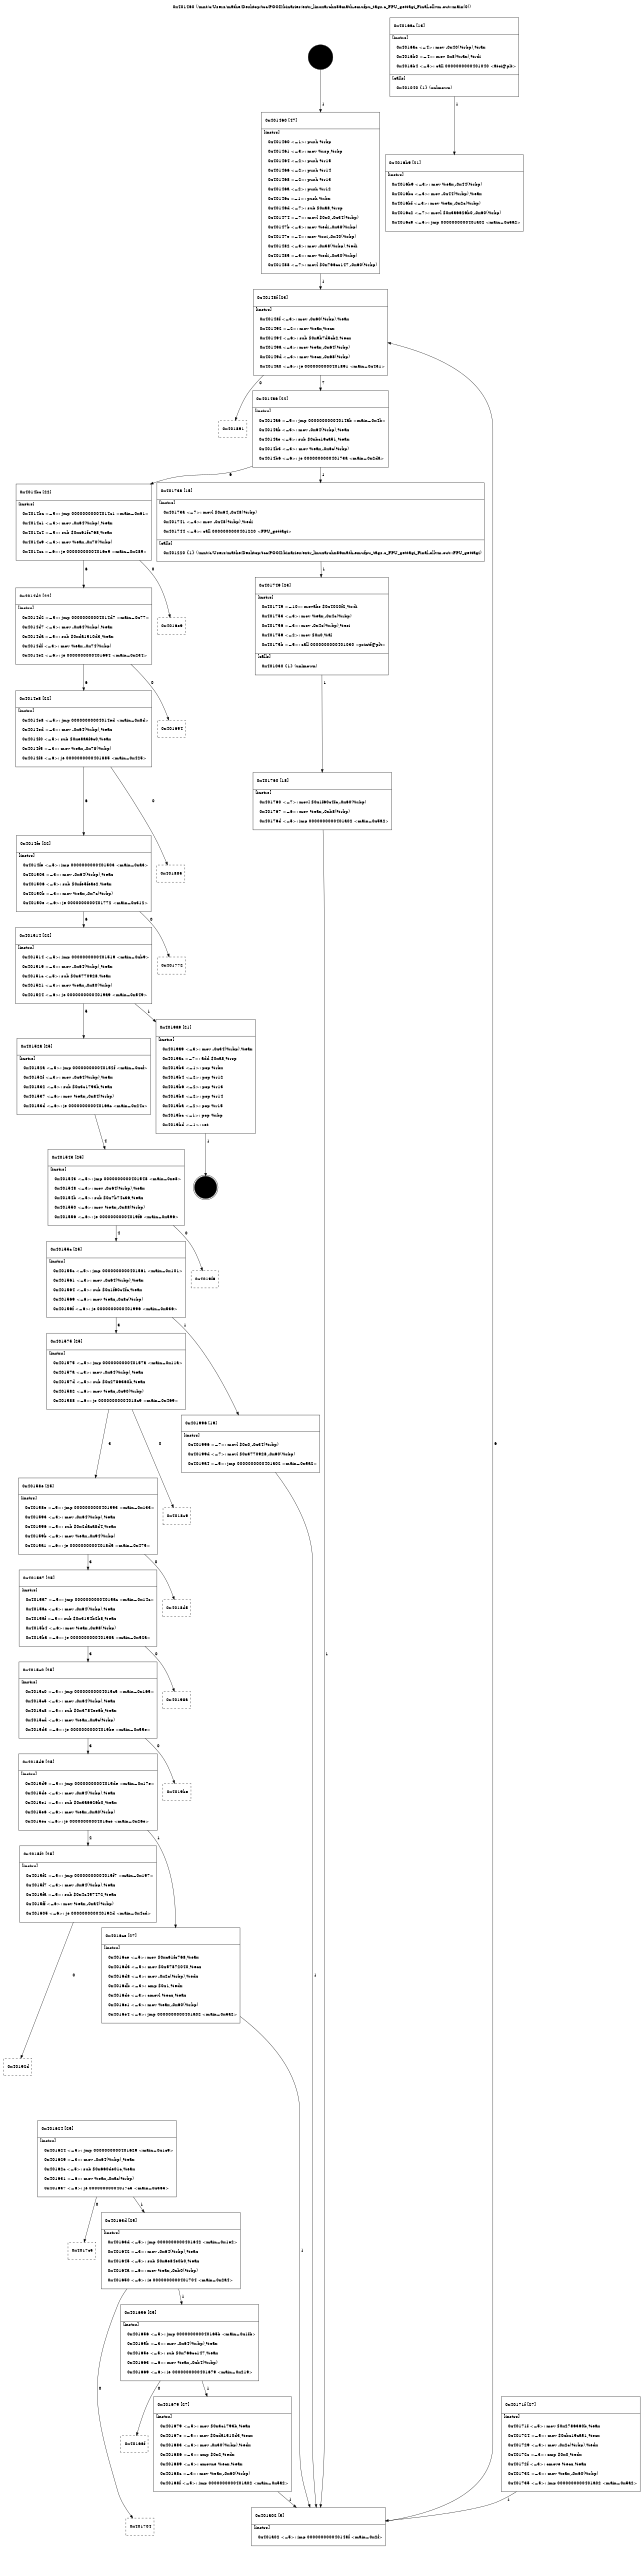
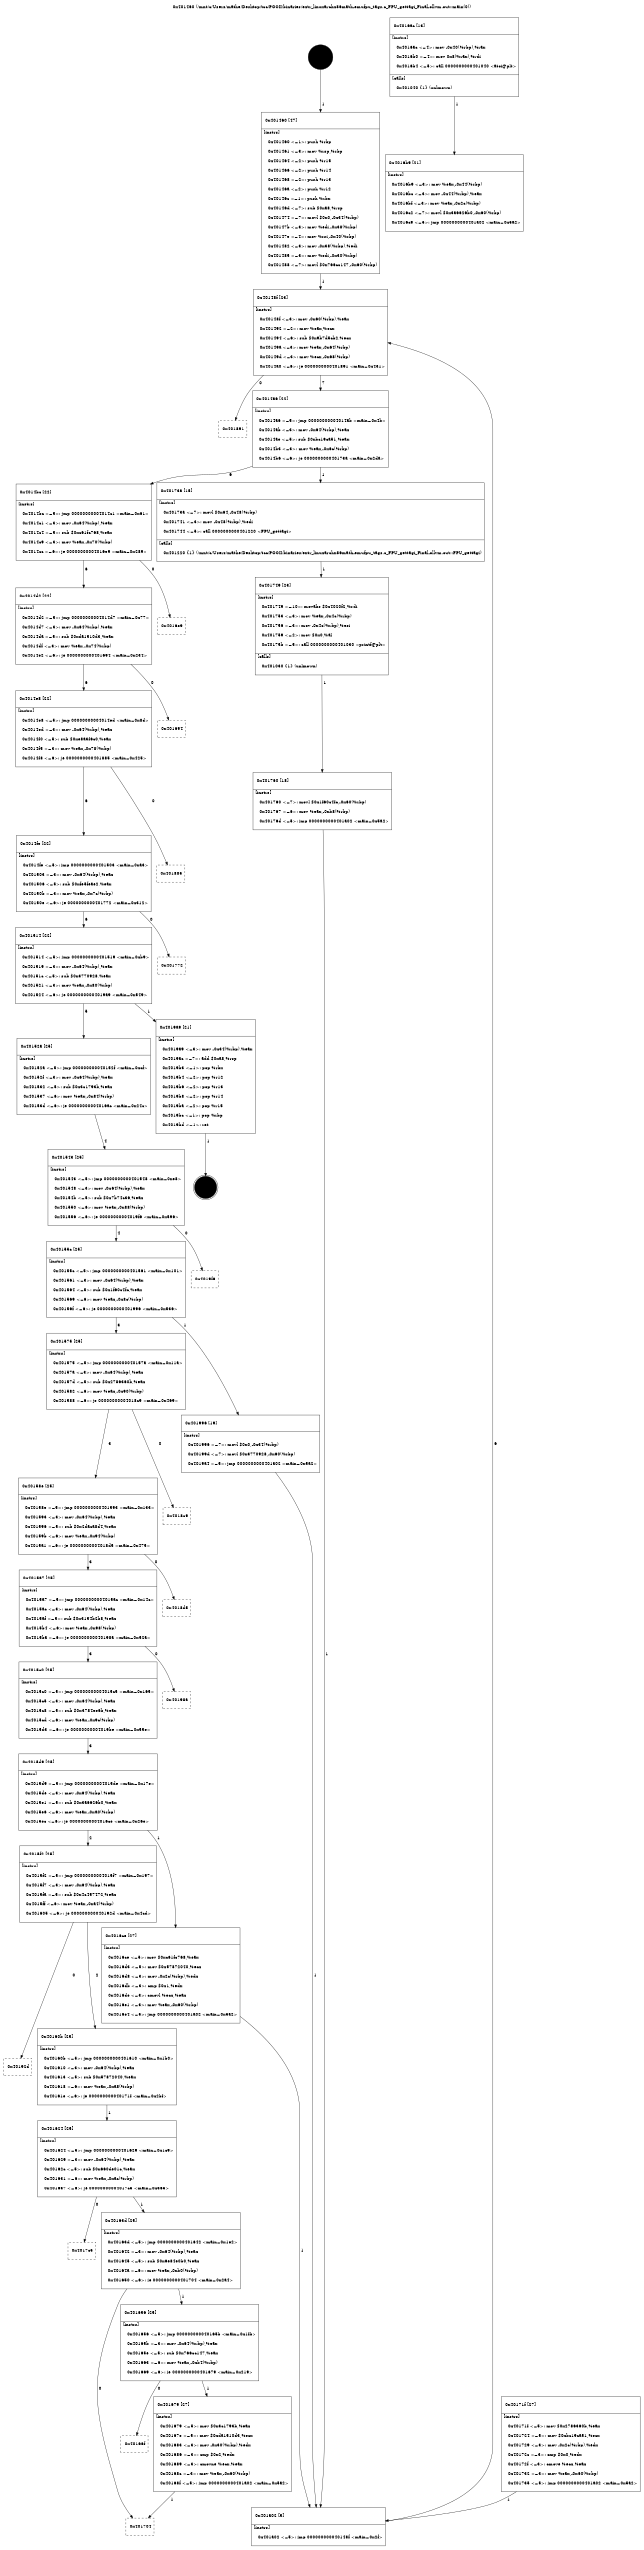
(177, 1792) -> none
none -> (107, 2067)
(286, 2499) -> (163, 2504)
